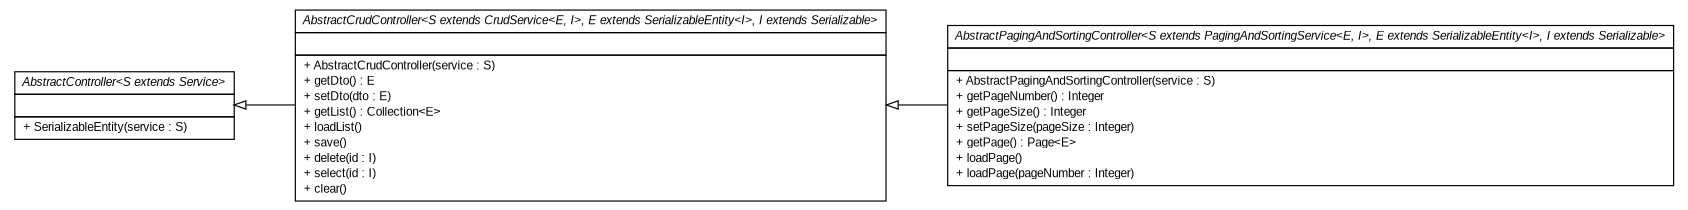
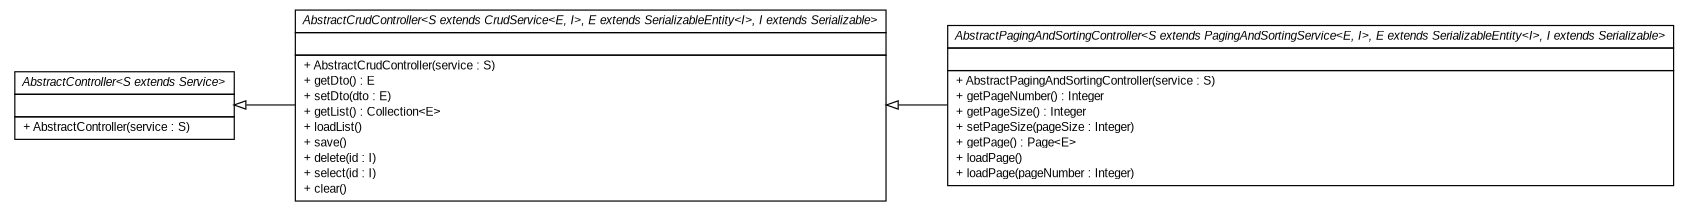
(106, 128) -> (107, 128)
